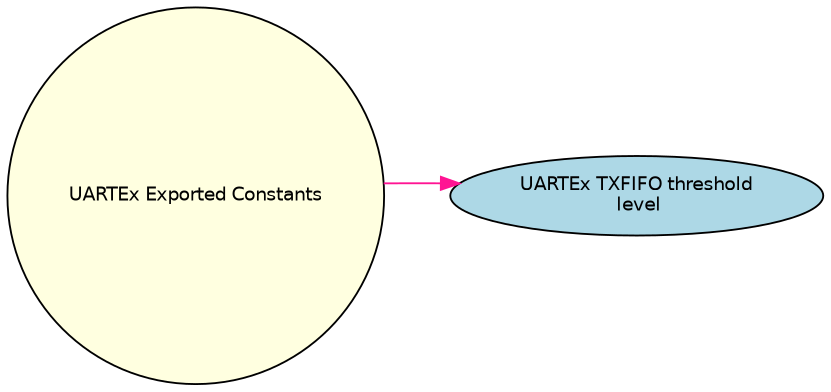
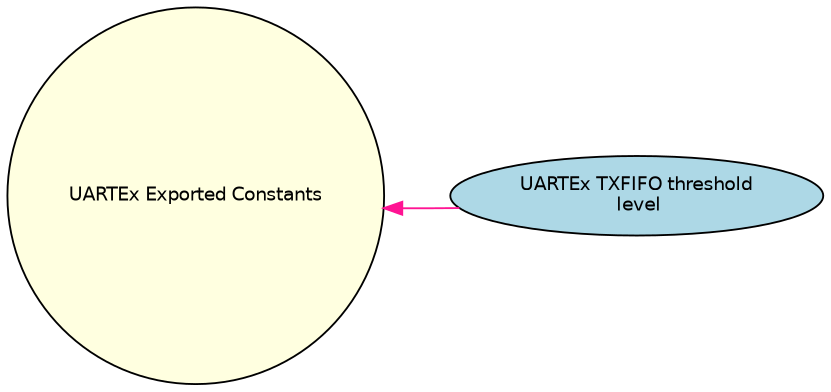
(412, 183) -> (431, 208)
